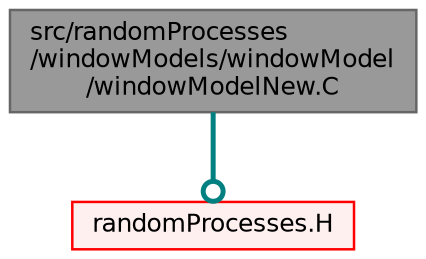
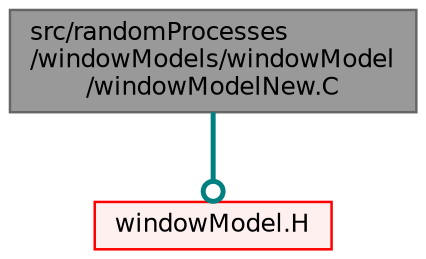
(213, 226) -> (213, 226)
